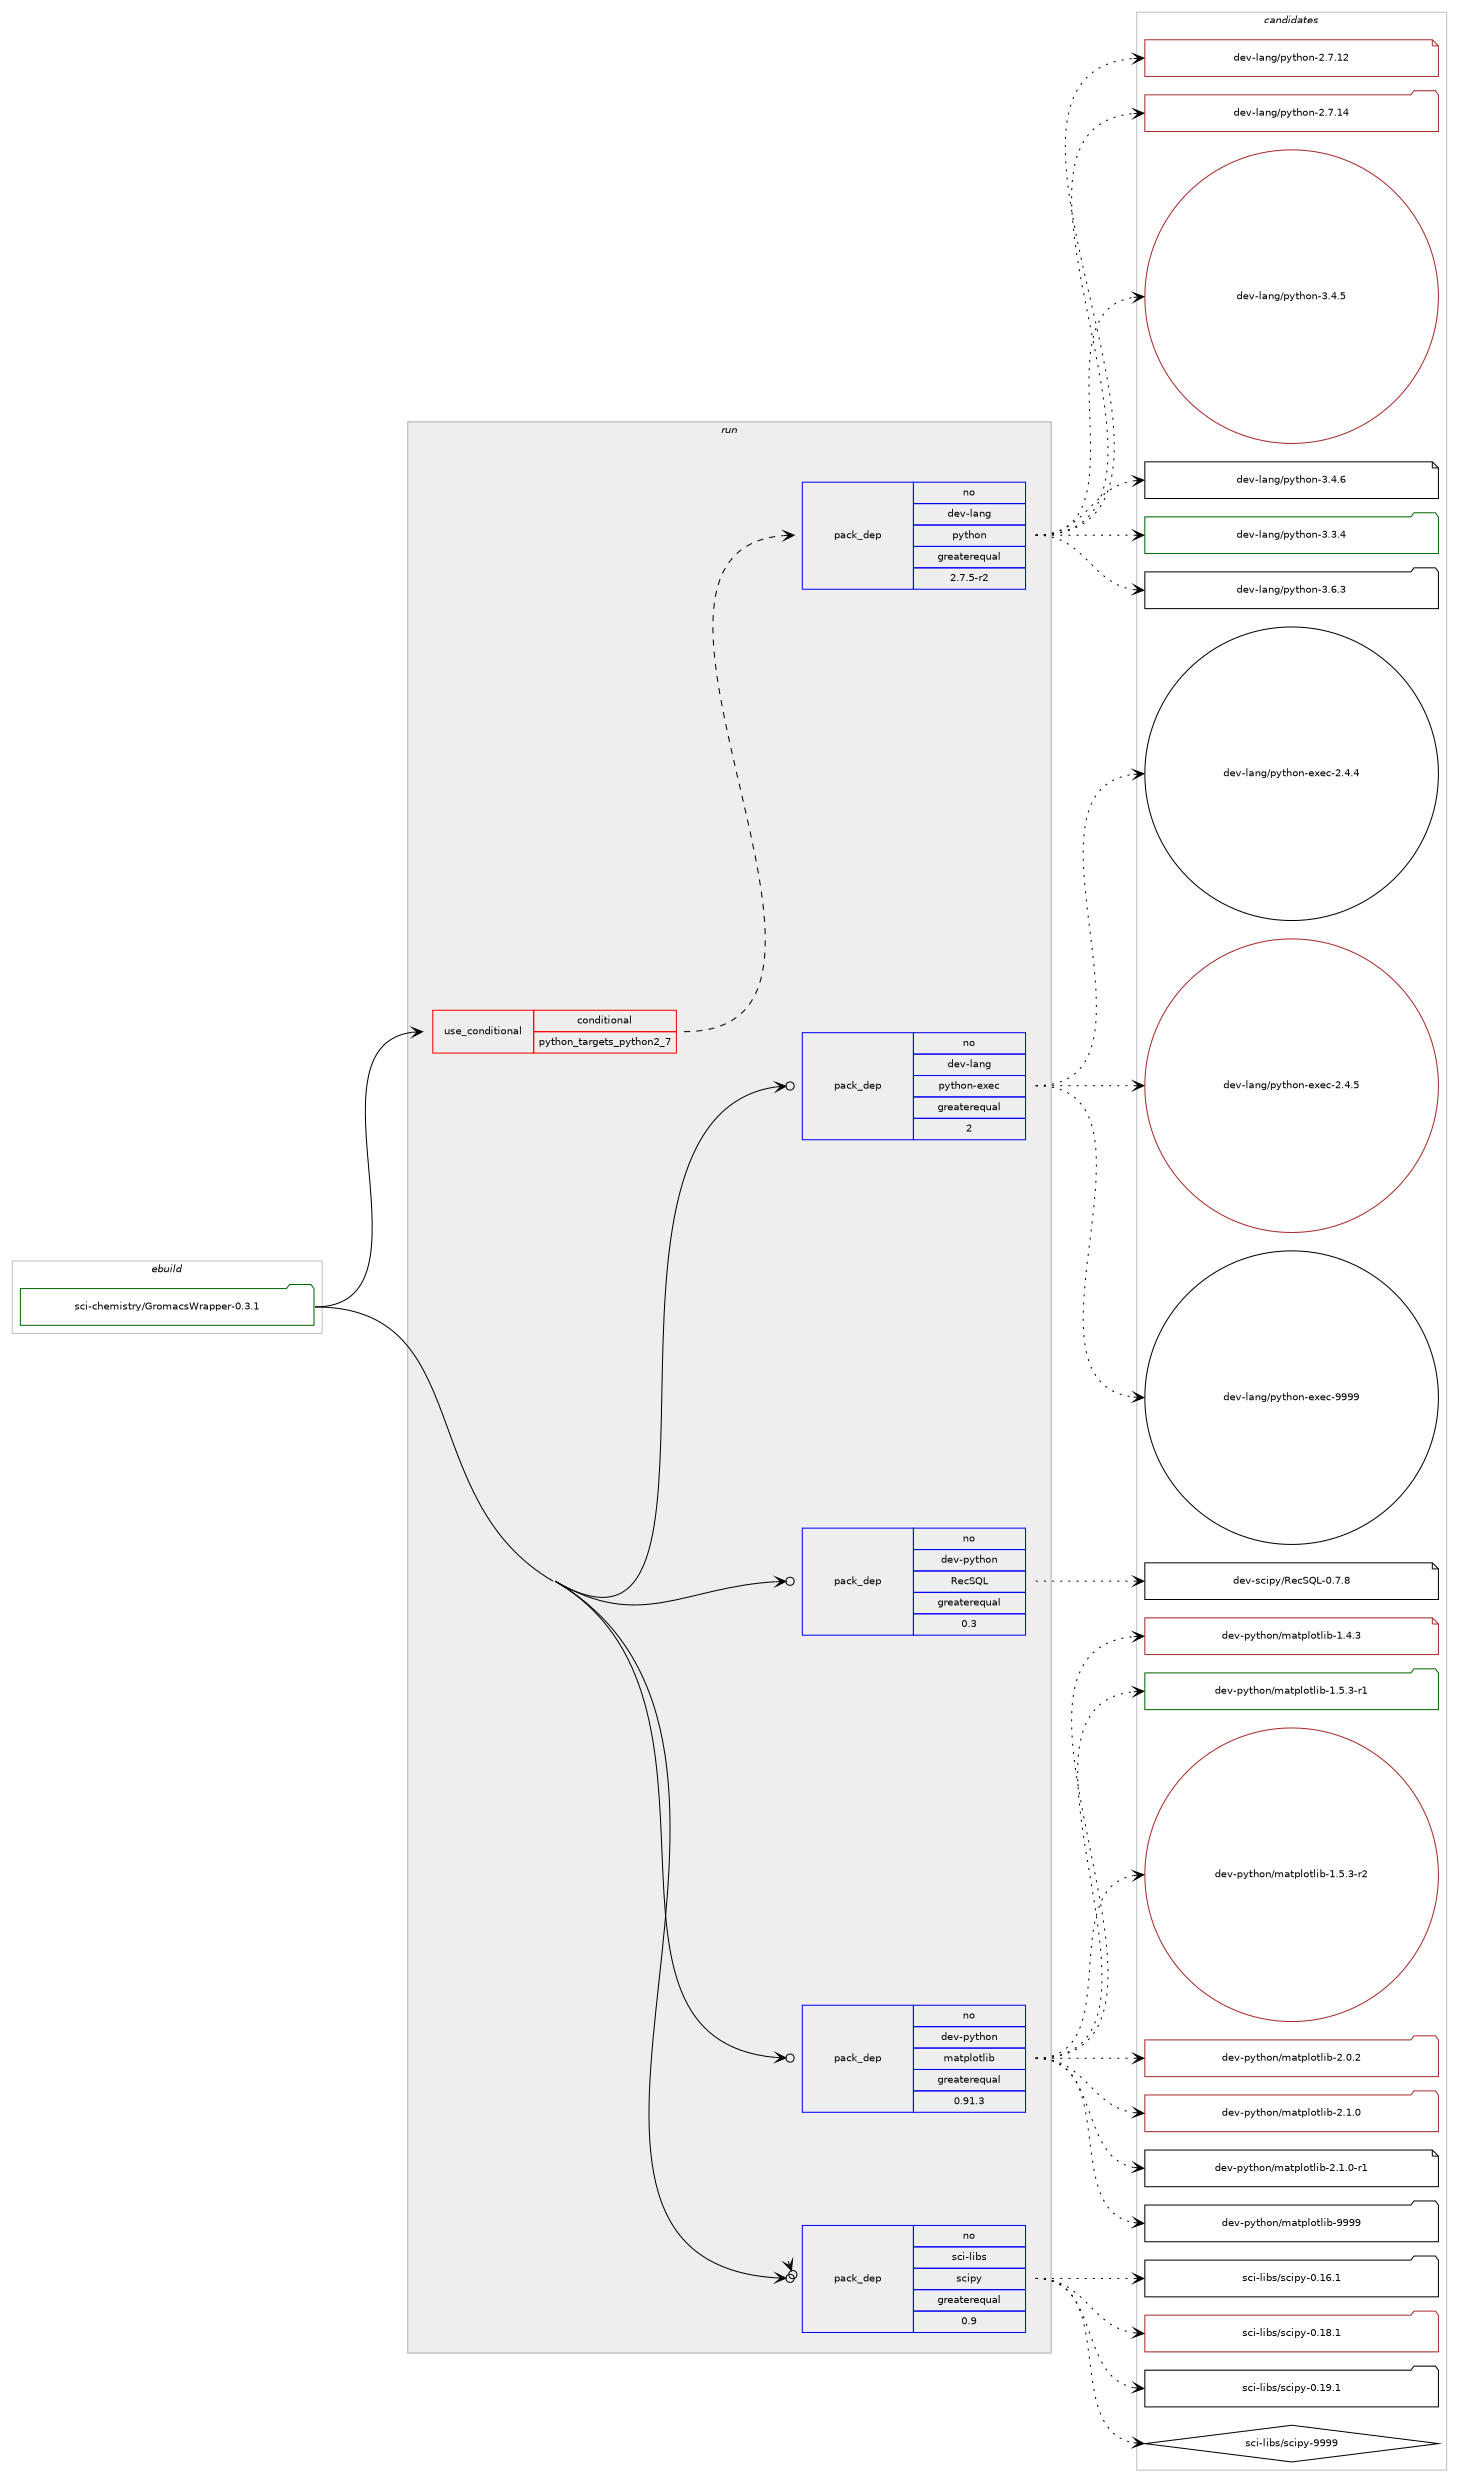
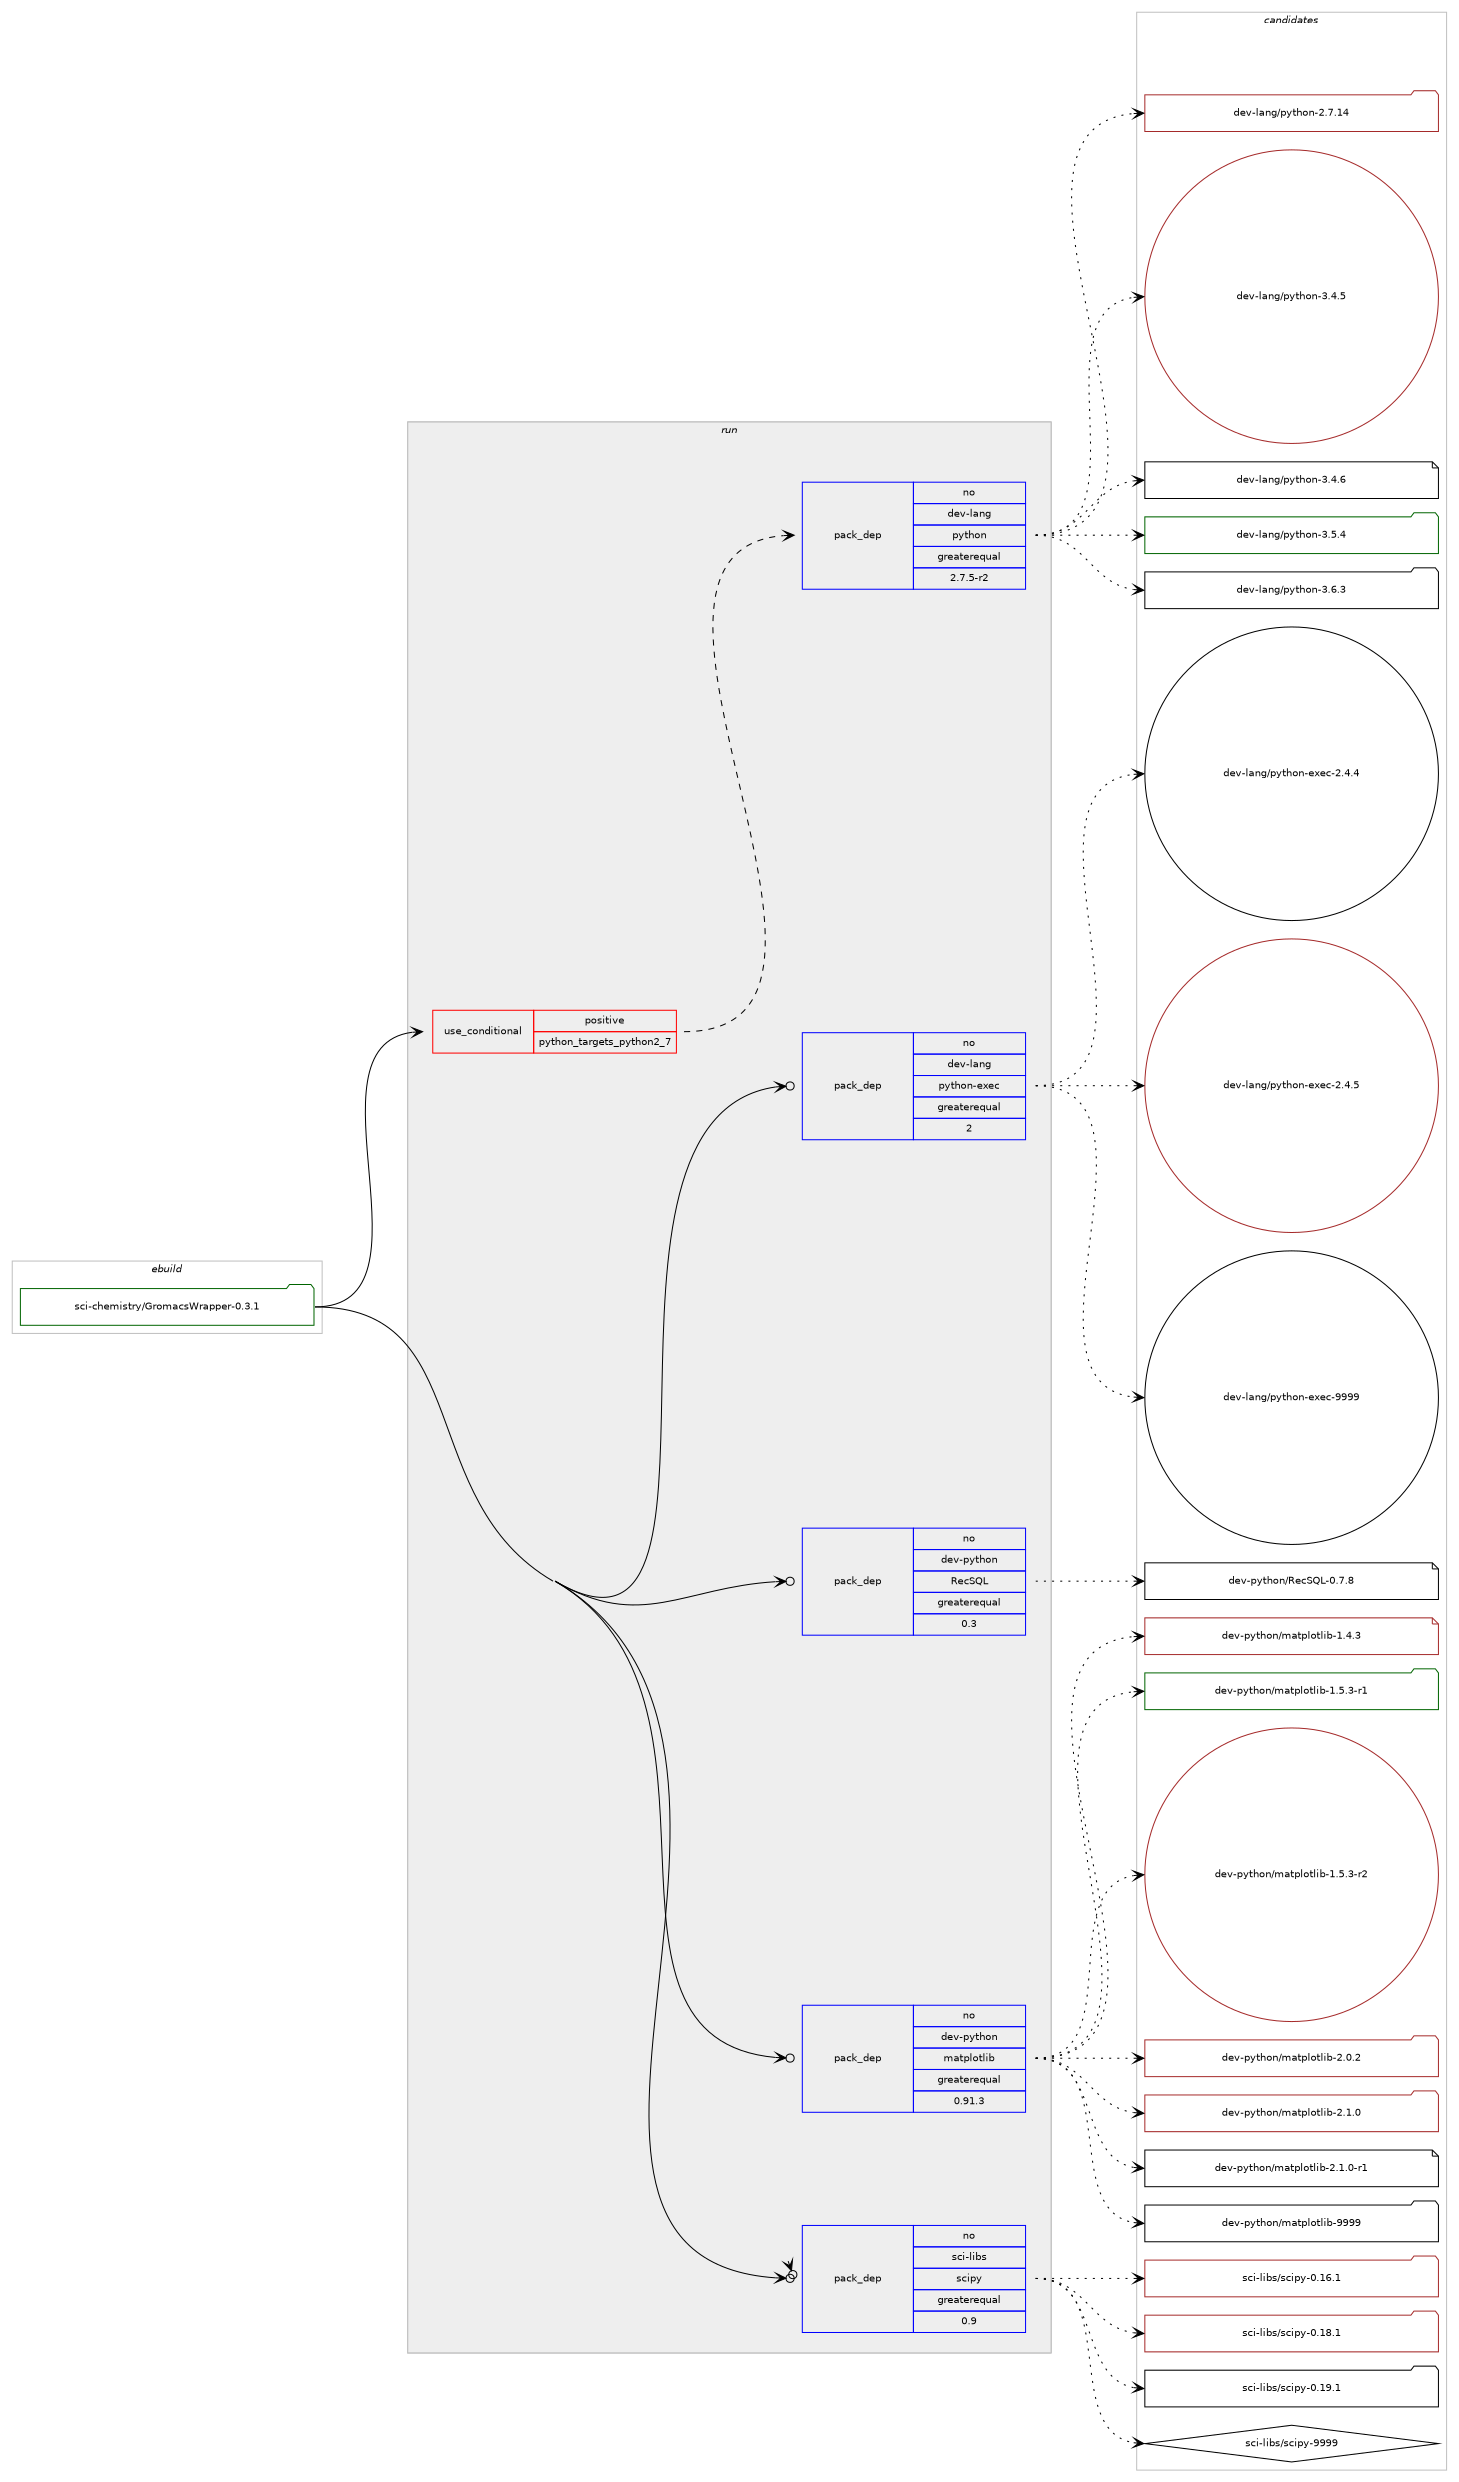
(1292, 58) -> none
(1292, 535) -> (1292, 535)
(605, 1020) -> (605, 1020)
(1292, 1581) -> (1292, 1581)
(1292, 2278) -> (1292, 2278)
